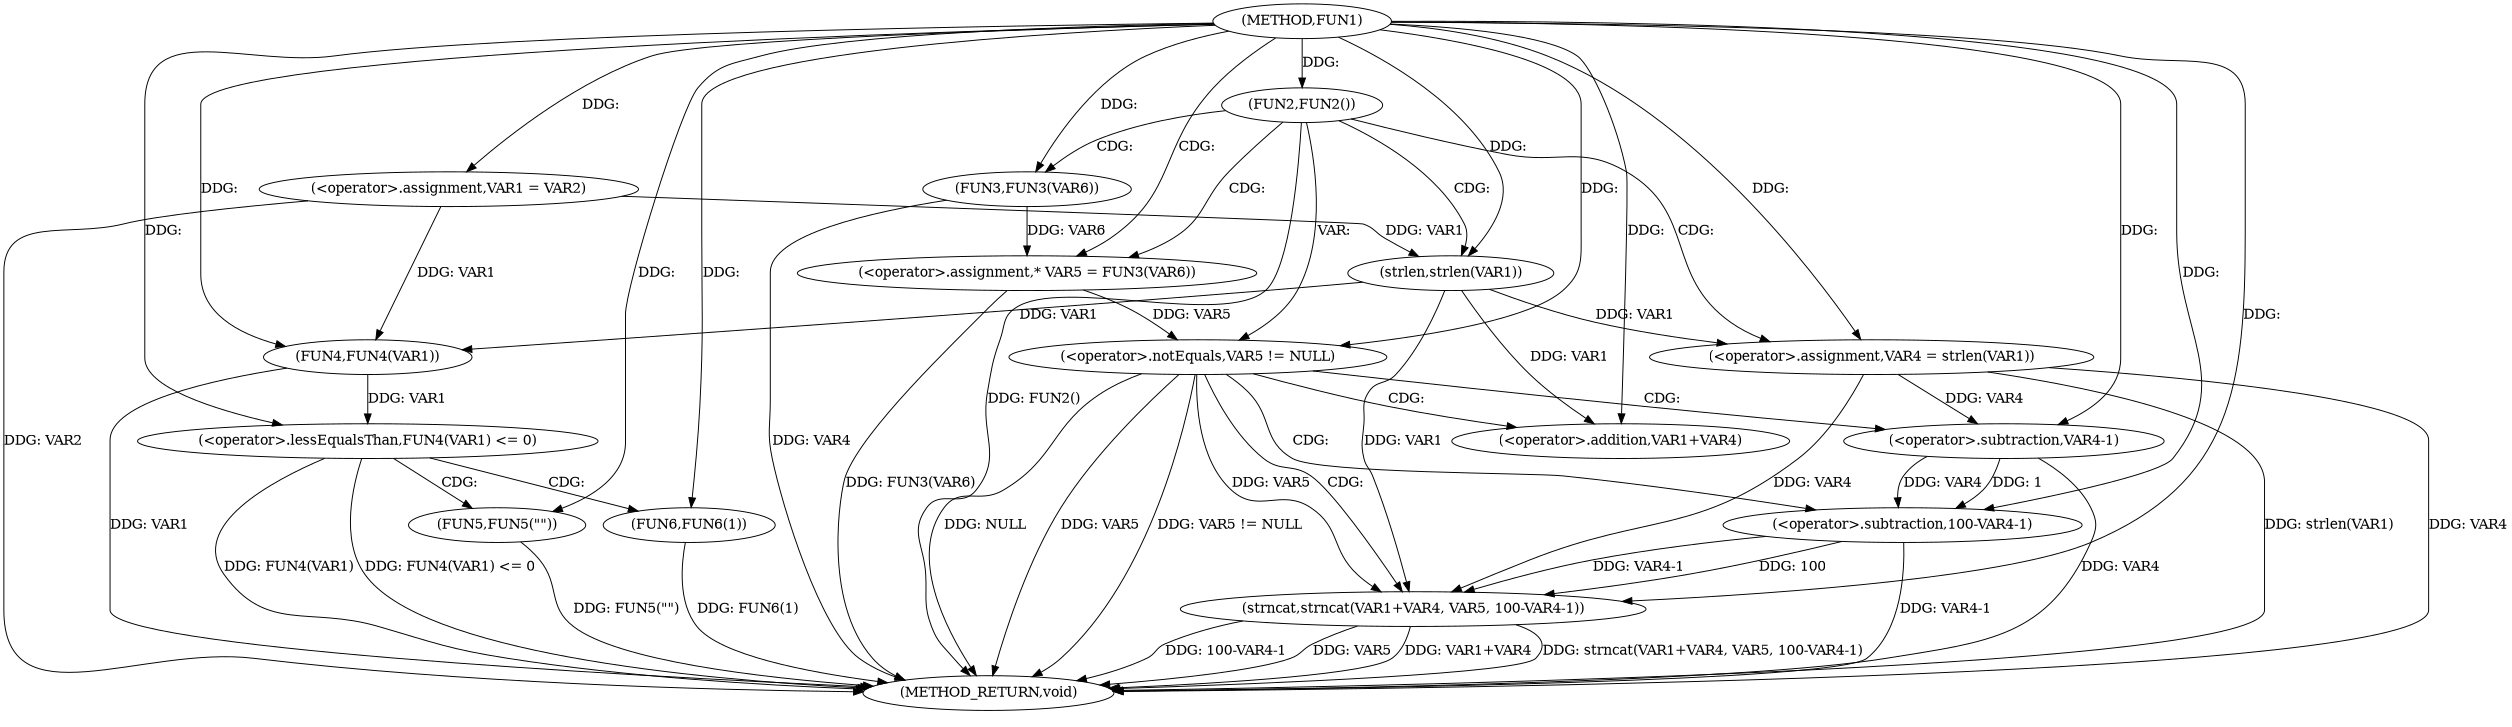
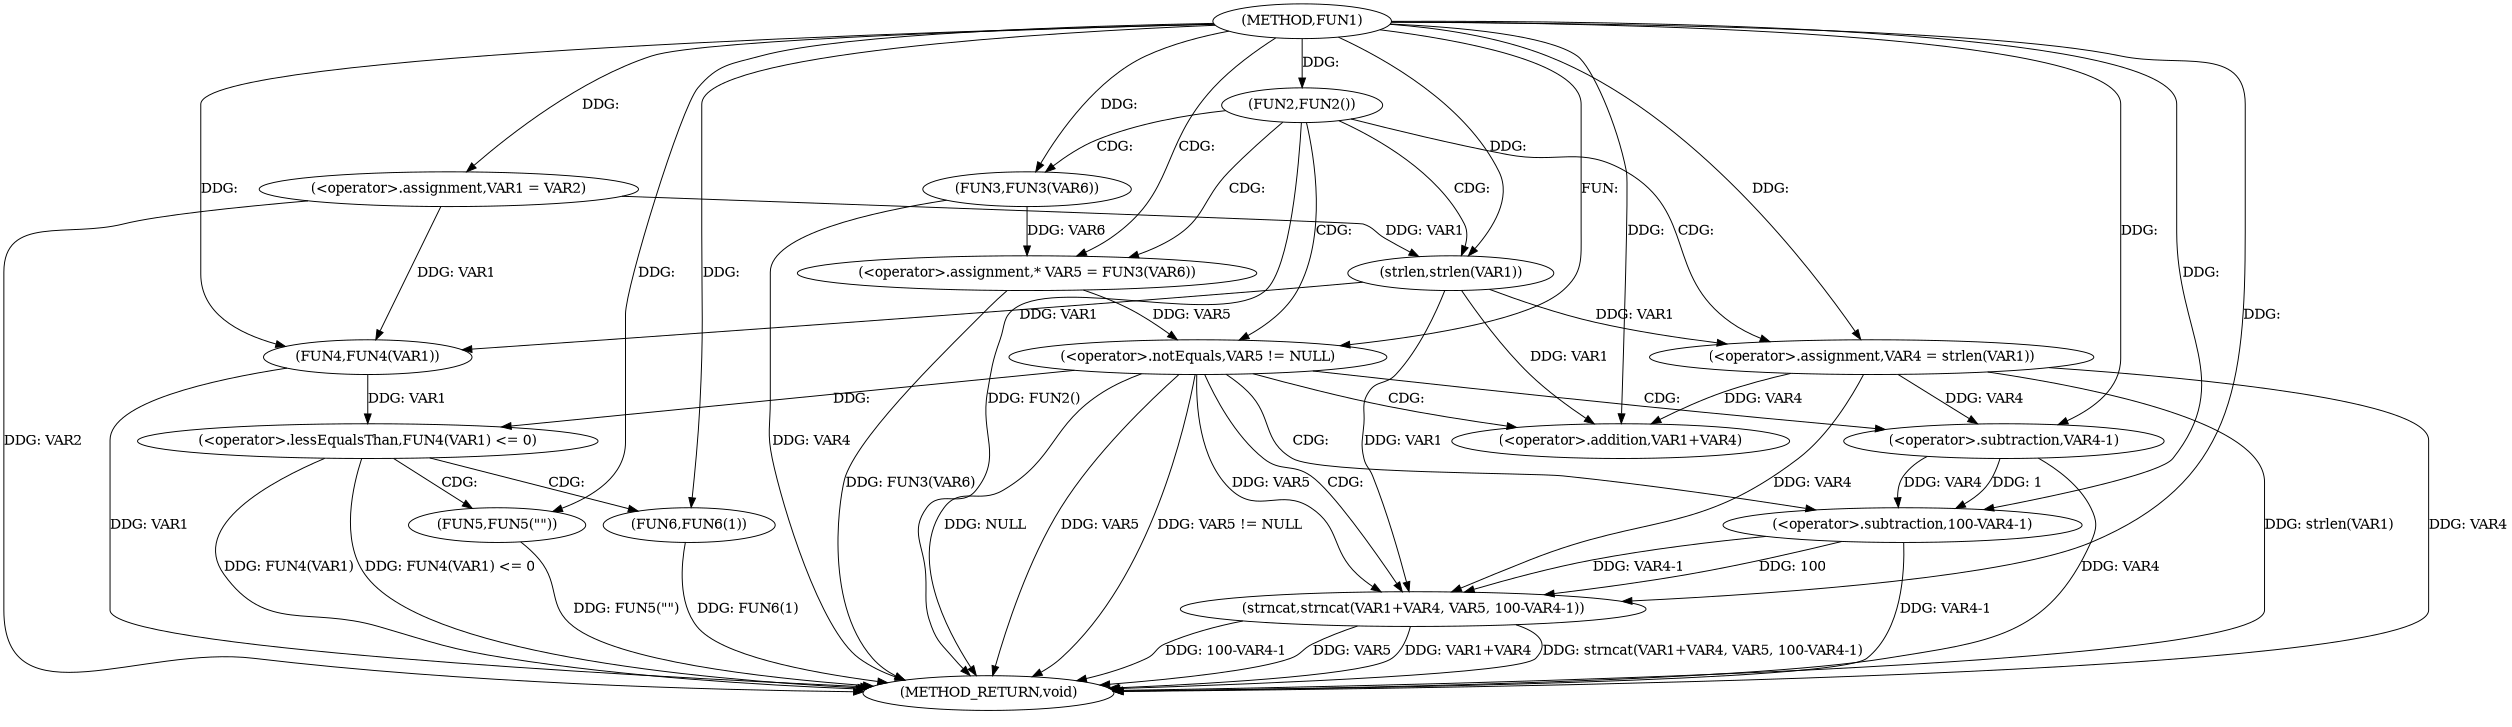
(462, 45) -> (793, 398)
(1602, 189) -> (1602, 189)
(1336, 231) -> (1336, 231)
none -> (1724, 392)
